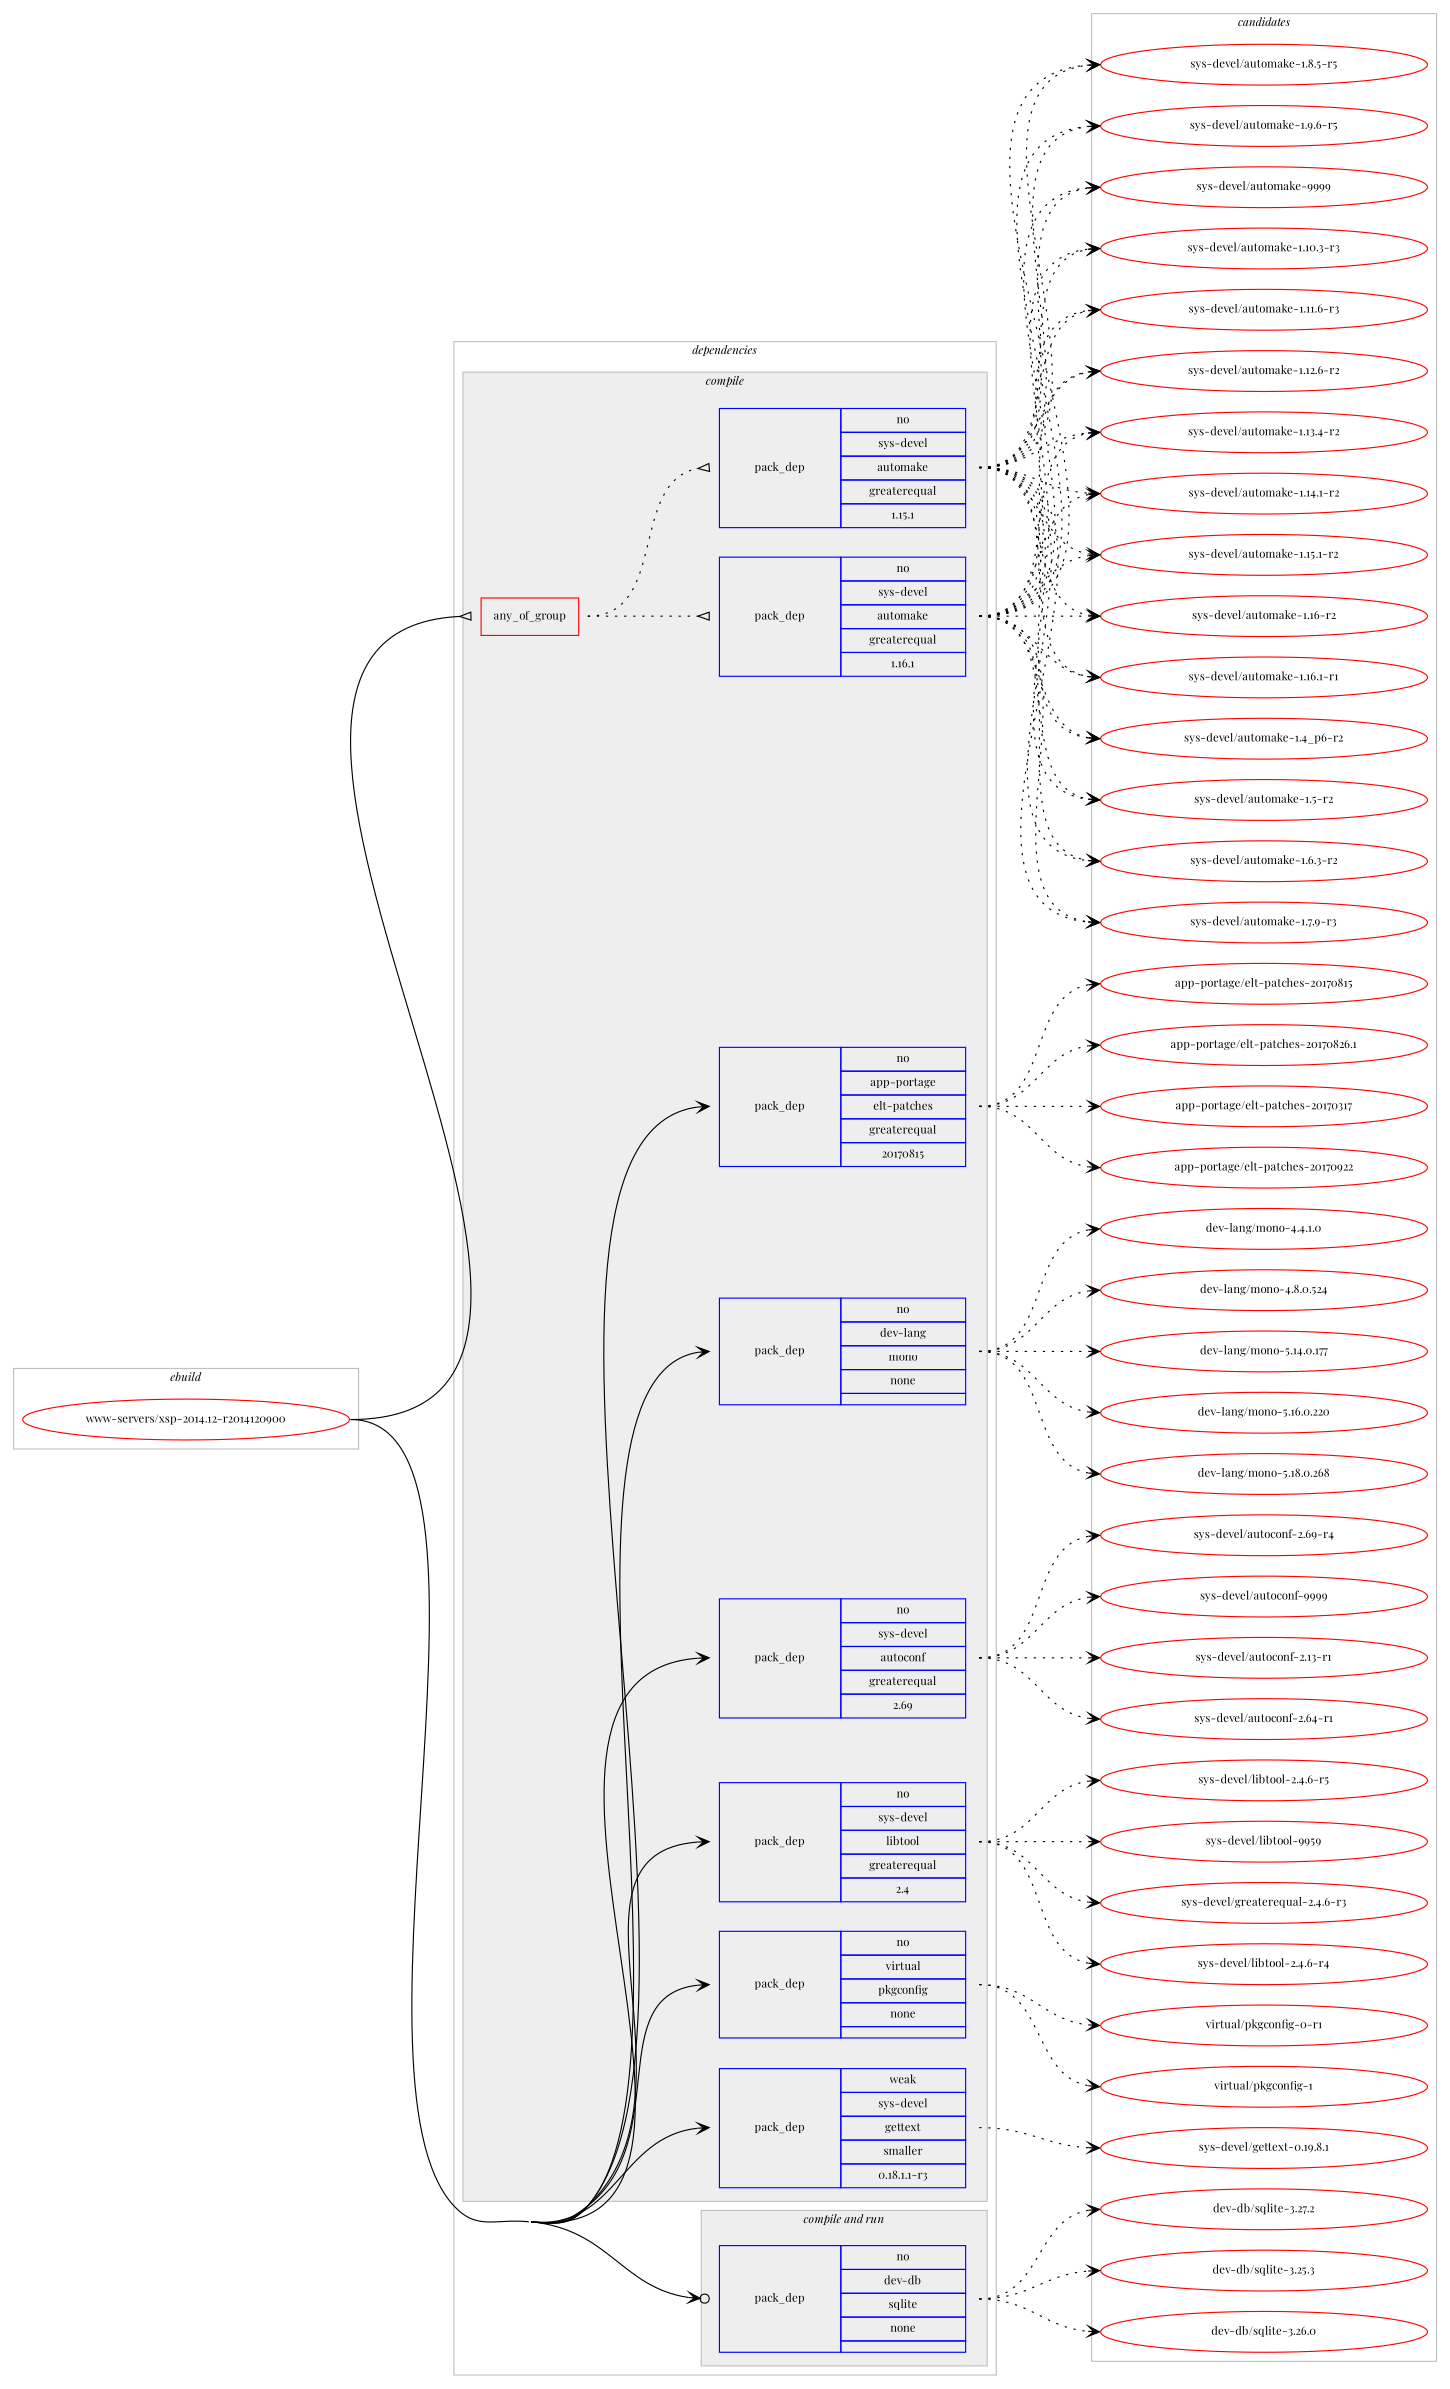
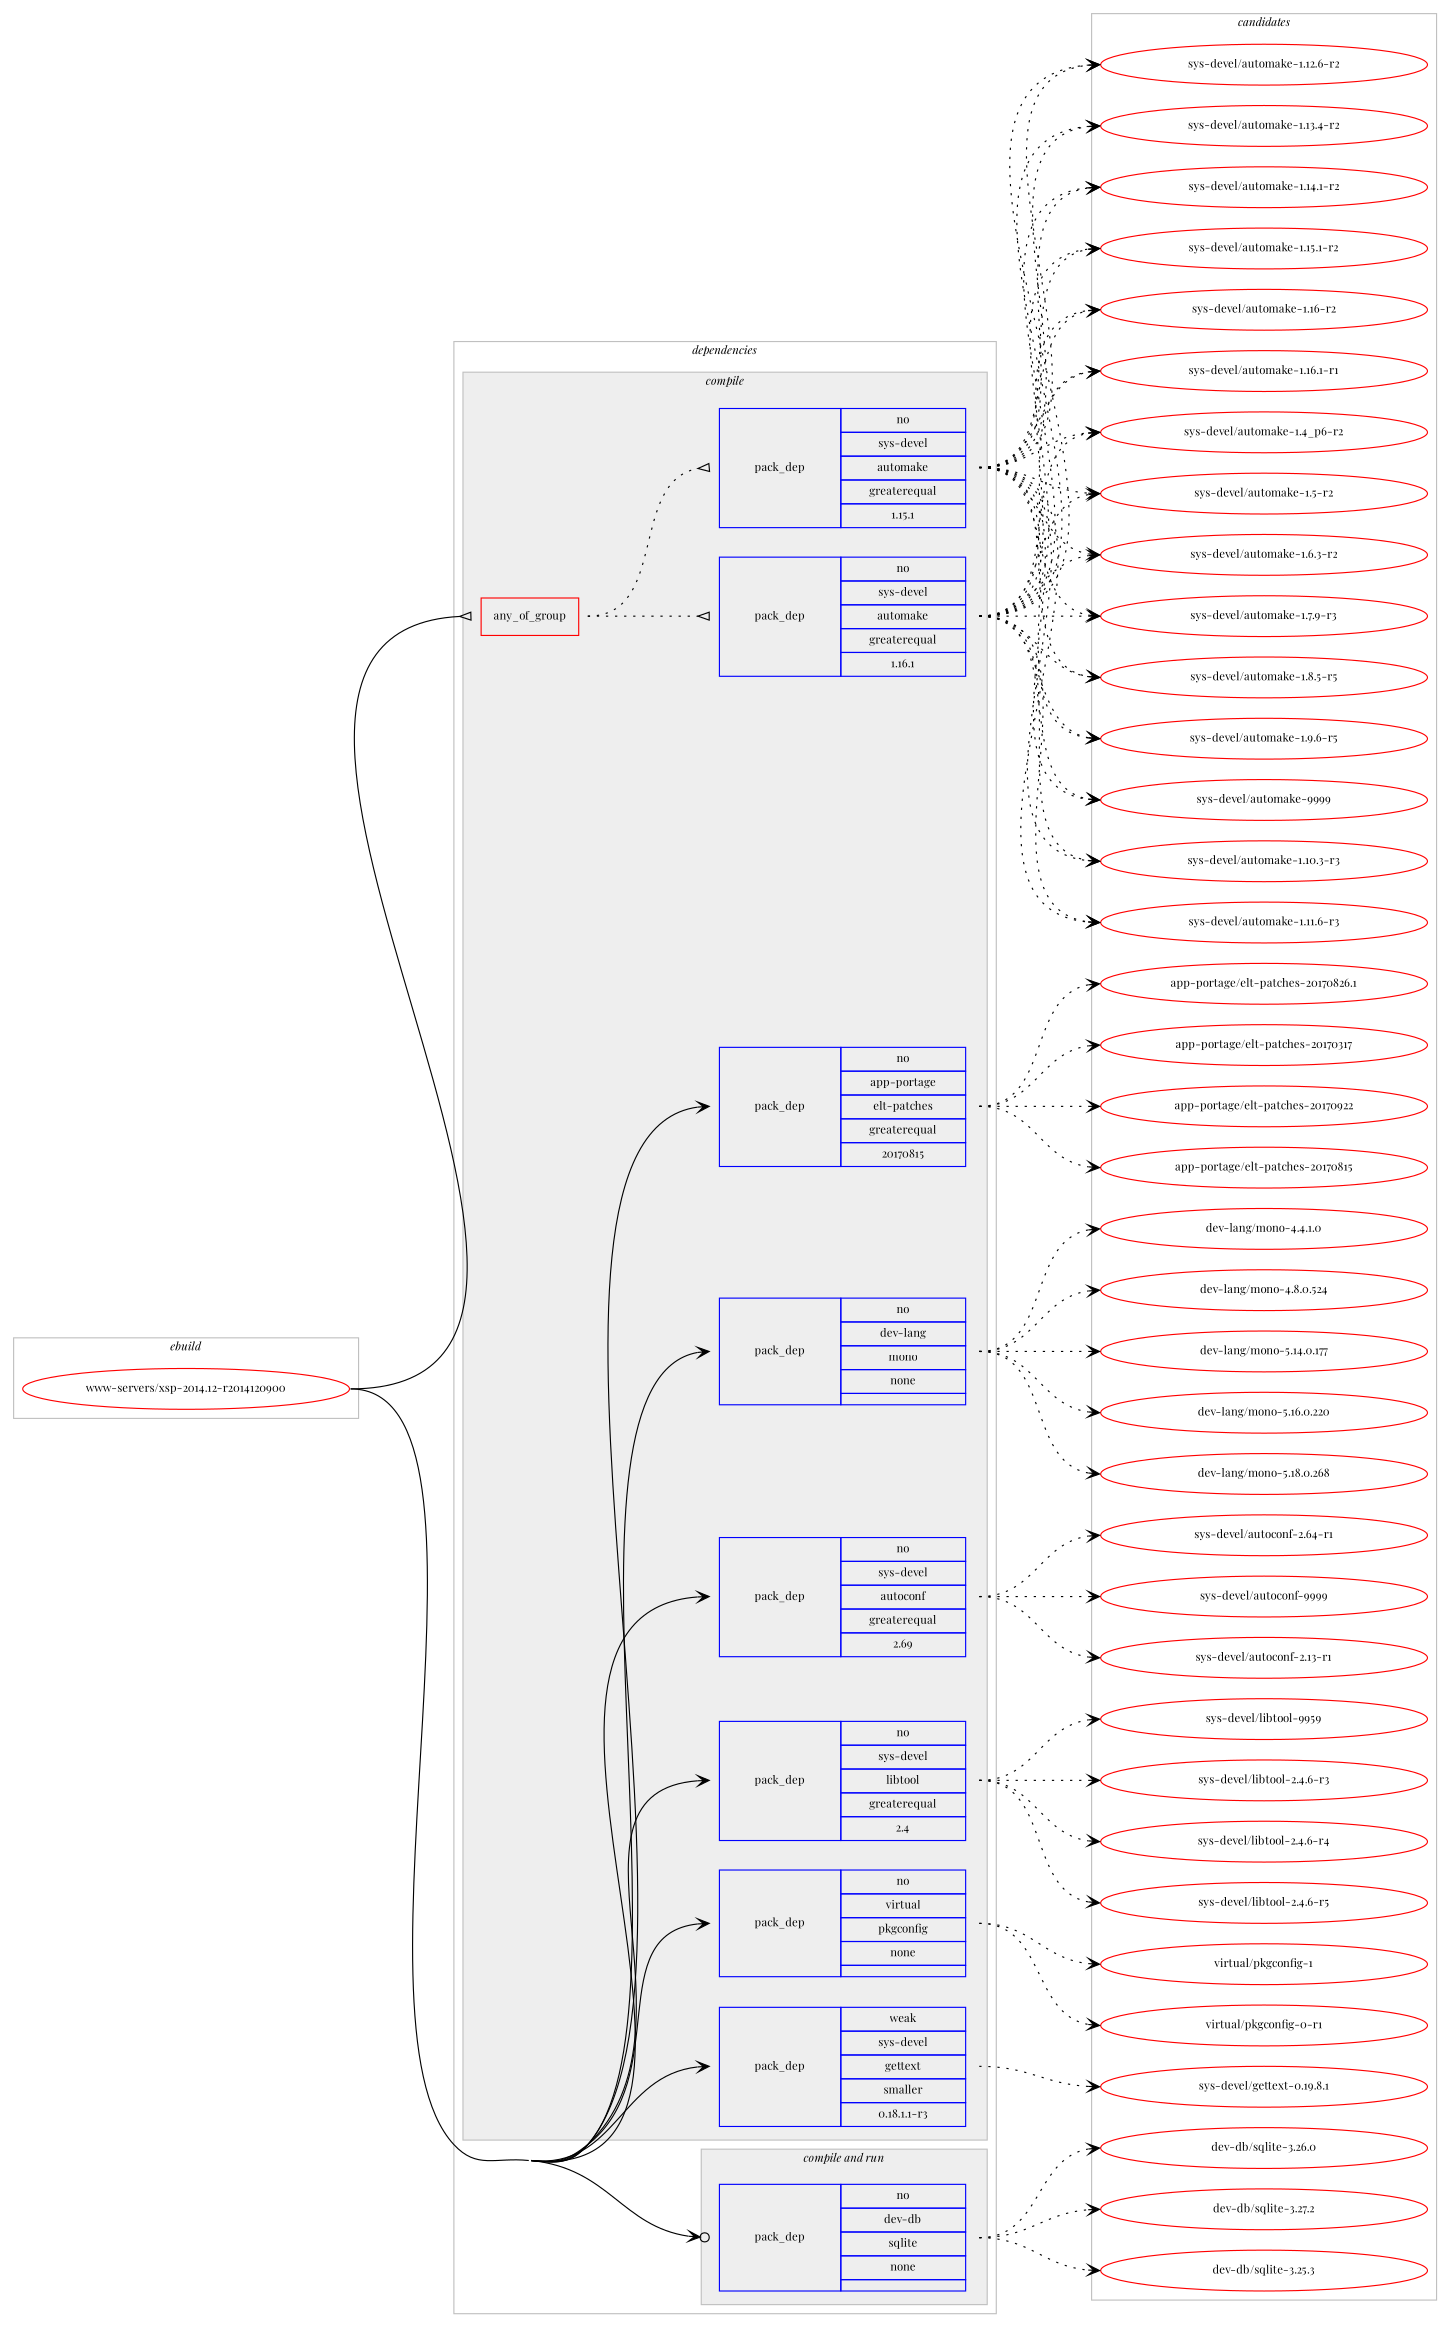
(1264, 1535) -> none
(1264, 1903) -> (1264, 1780)
